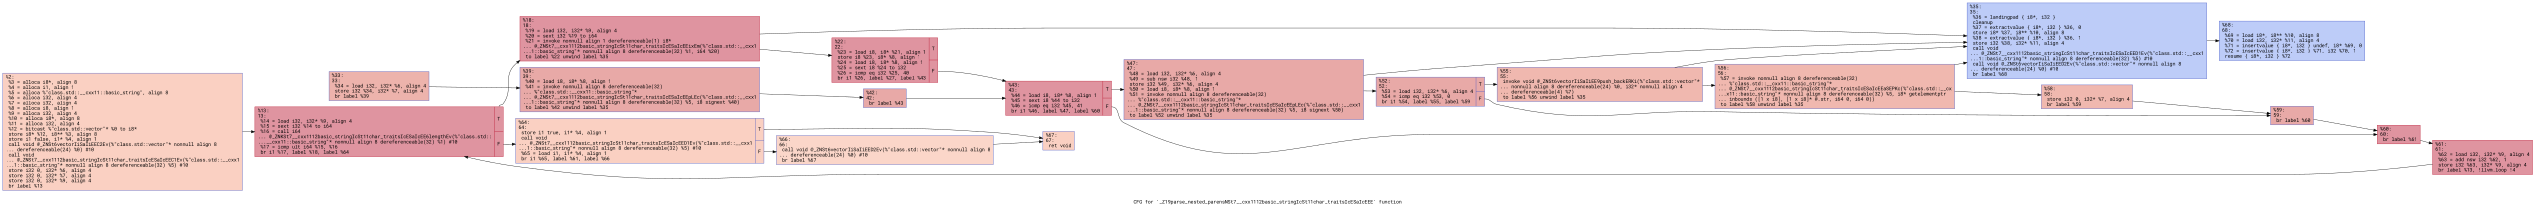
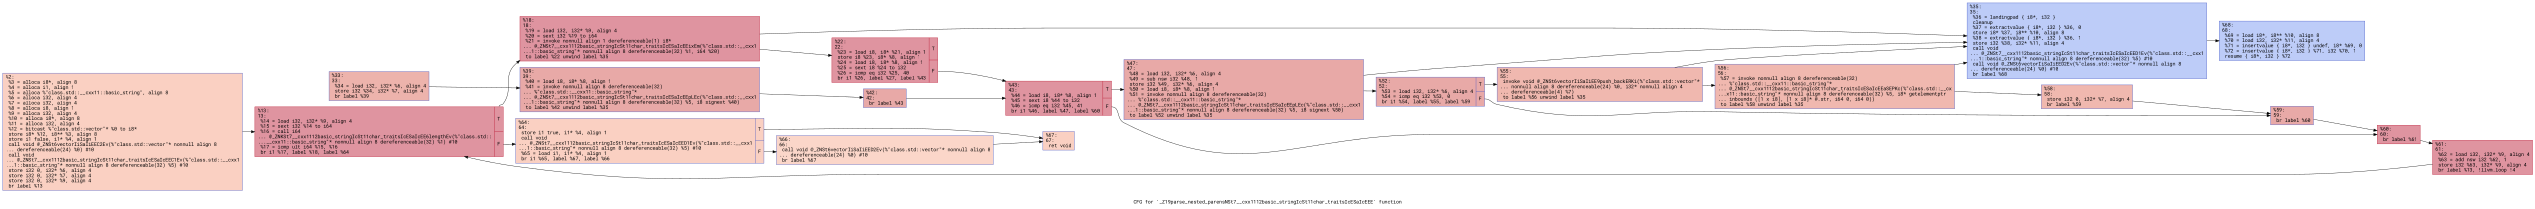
(564, 159) -> (564, 159)
